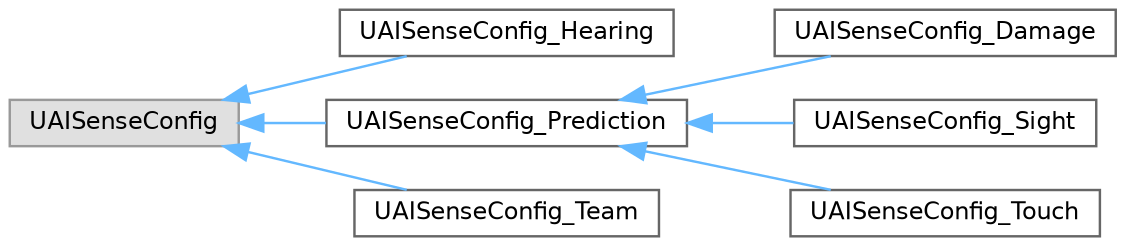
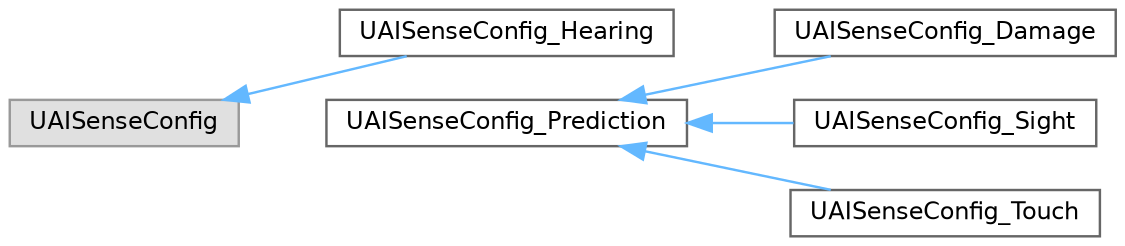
(295, 123) -> none
(507, 213) -> none
